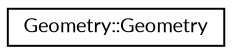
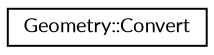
(116, 27) -> (107, 27)
